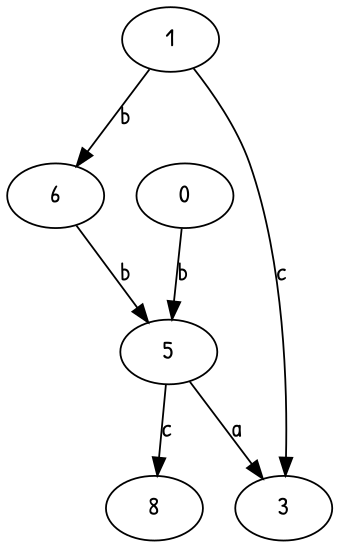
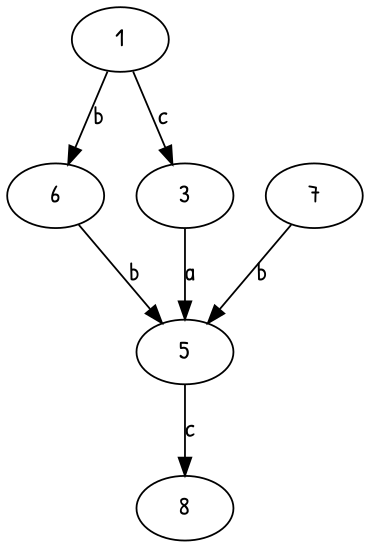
(185, 196) -> (314, 196)
(221, 423) -> (185, 265)
